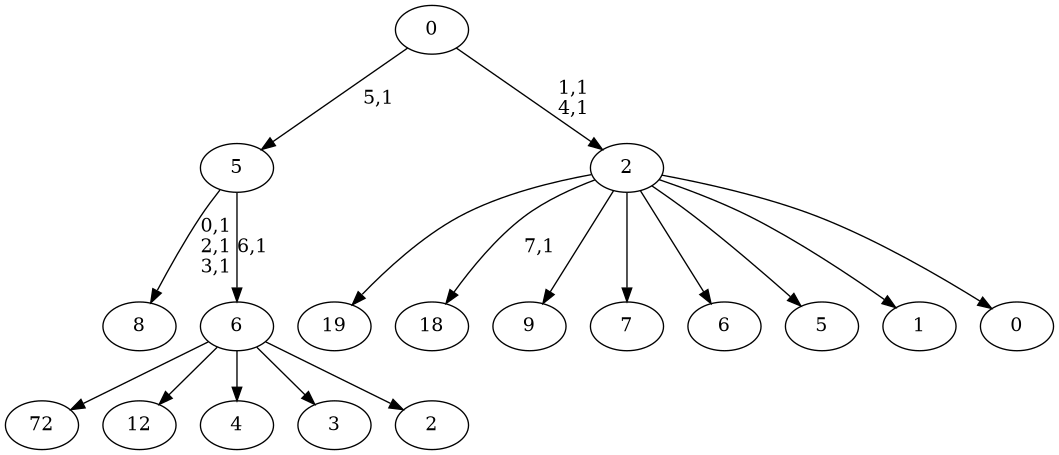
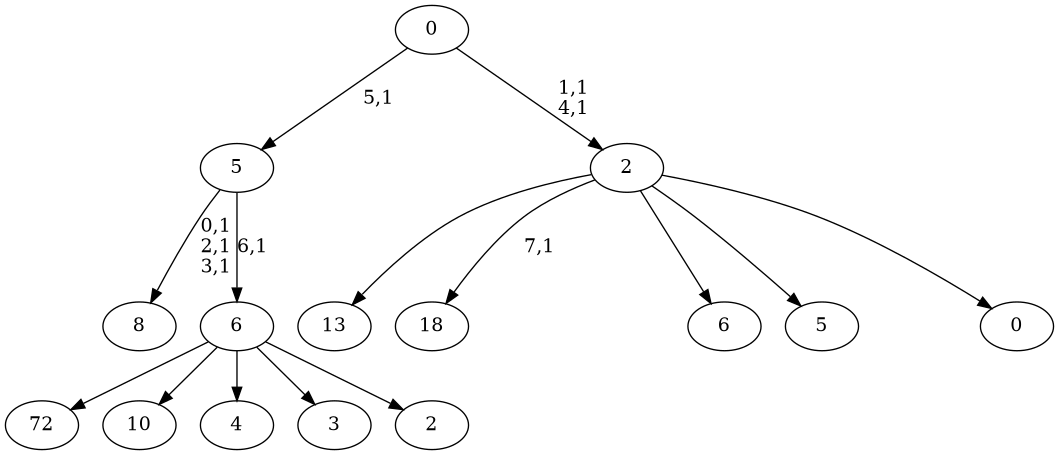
(334, 326) -> (334, 326)
(529, 326) -> none
(627, 326) -> none
(919, 326) -> none
(139, 425) -> (139, 425)
